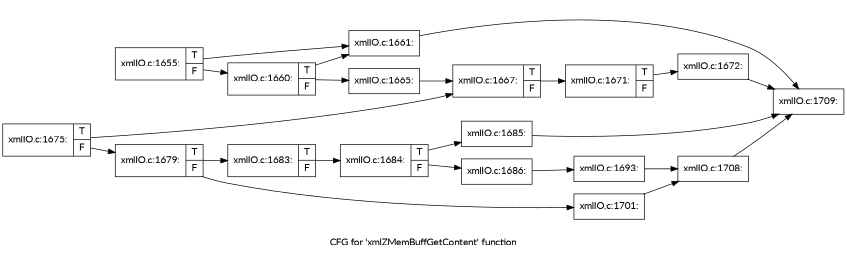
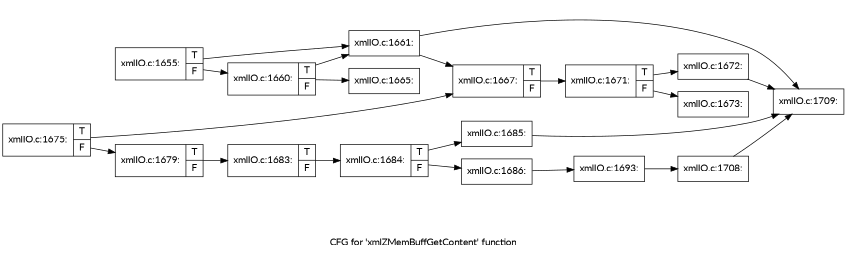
(433, 81) -> (433, 60)
none -> (713, 104)
(609, 207) -> none
